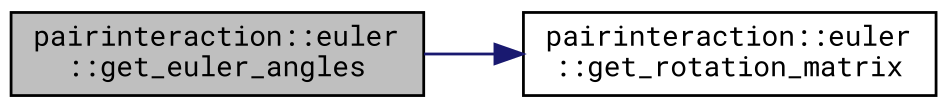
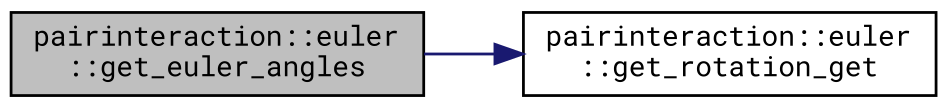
(730, 54) -> (730, 54)
